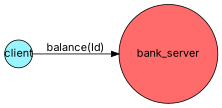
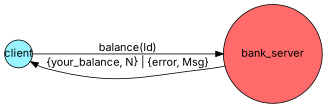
none -> (131, 78)
